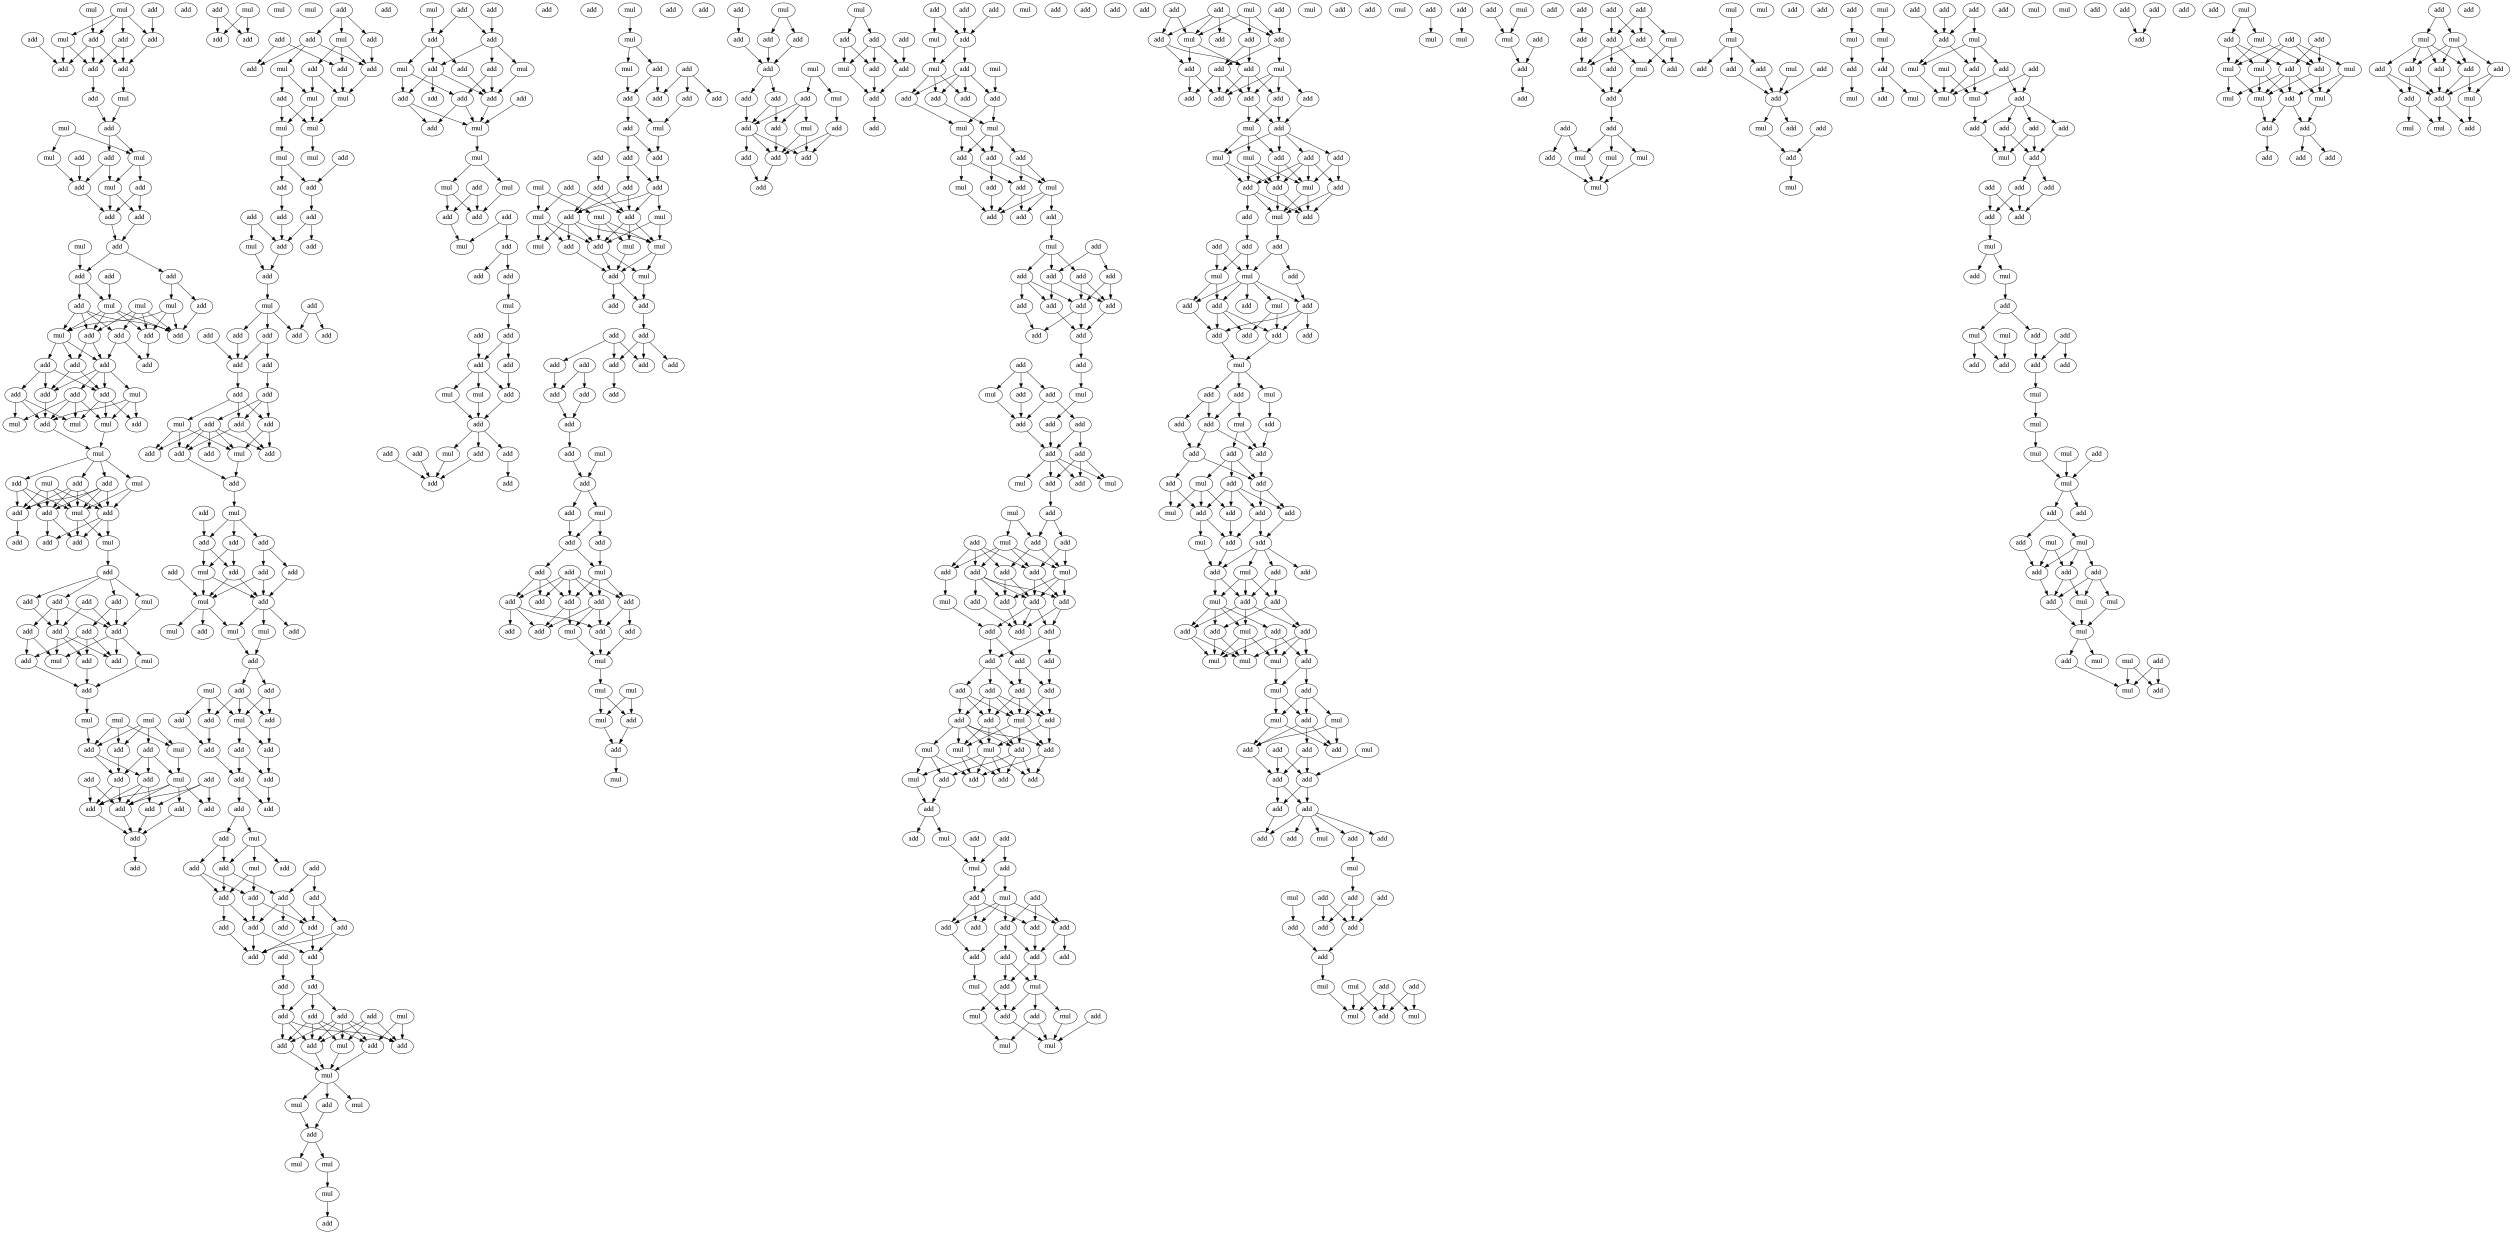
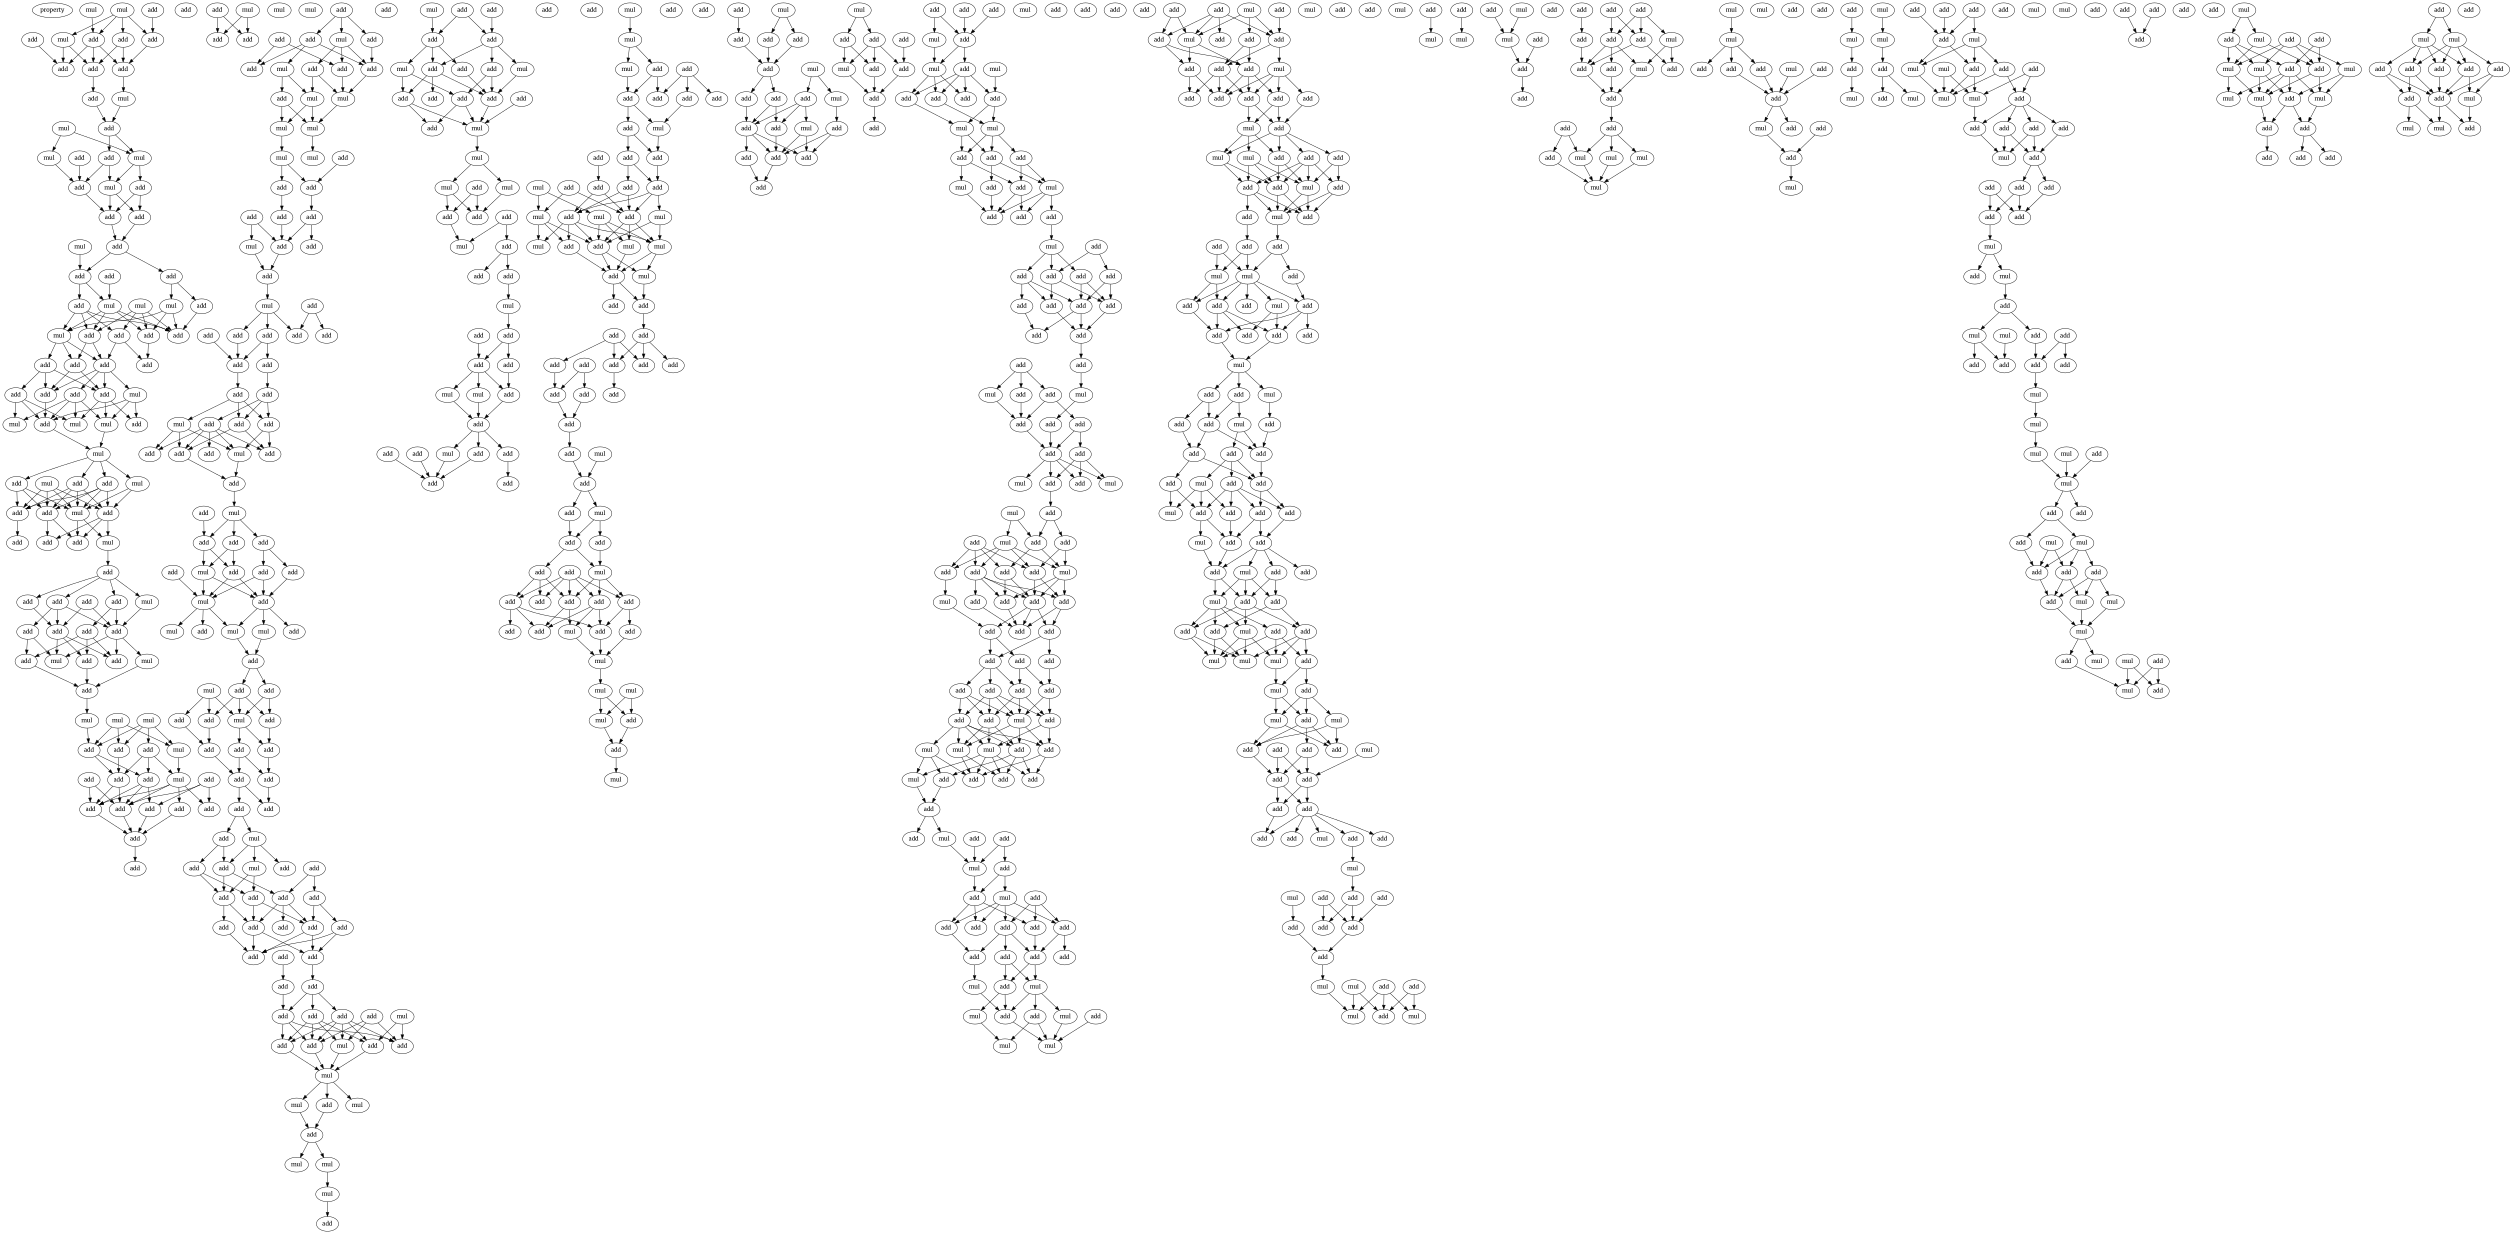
none -> (52, 10)
